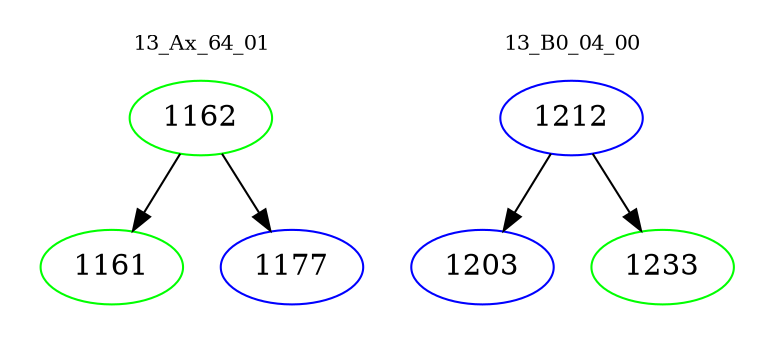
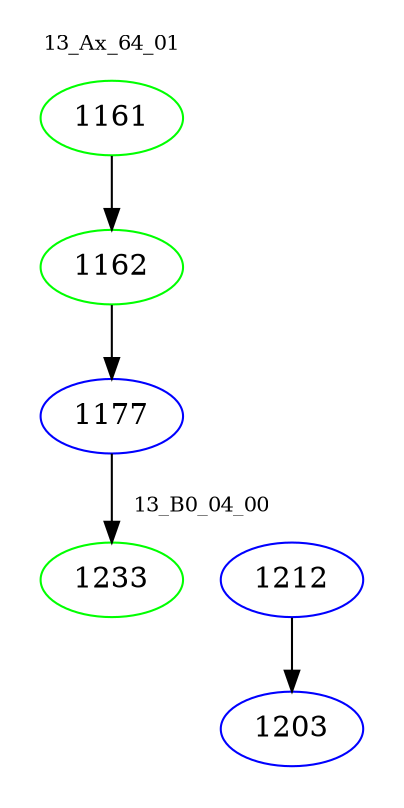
(162, 183) -> (112, 182)
(611, 183) -> (112, 499)
